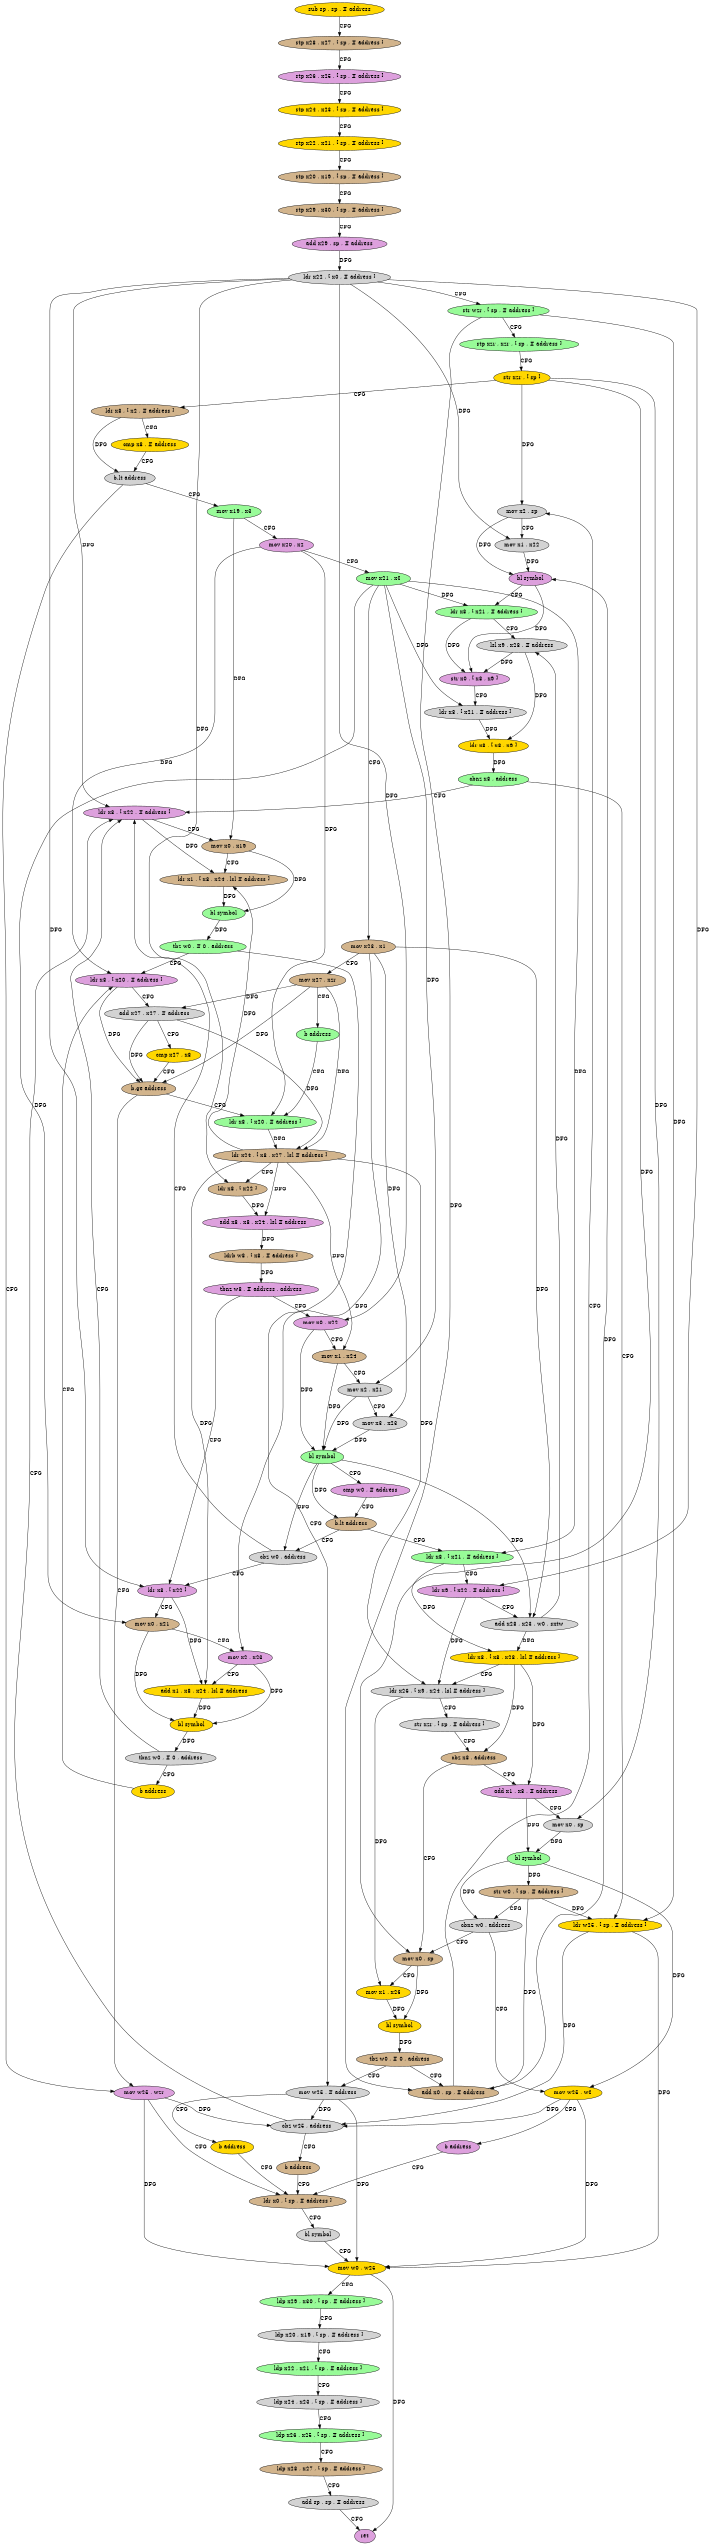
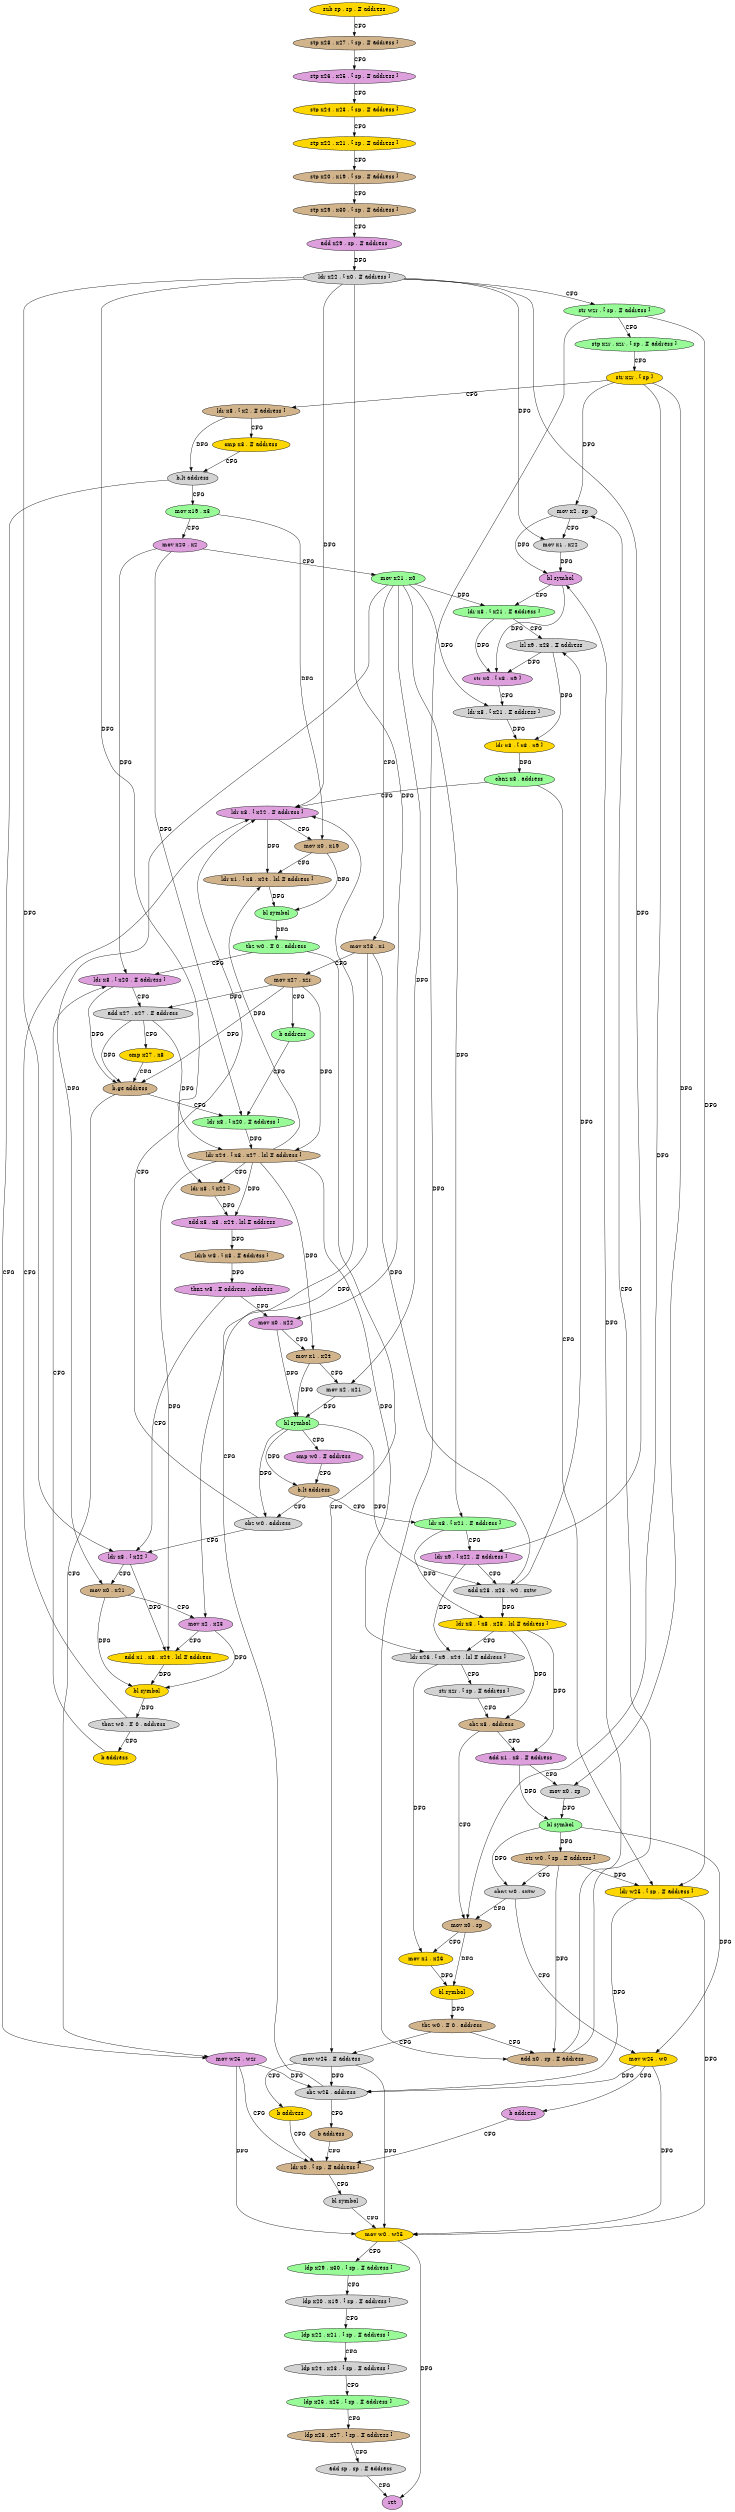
(380, 1423) -> none
(486, 1926) -> (515, 1892)
